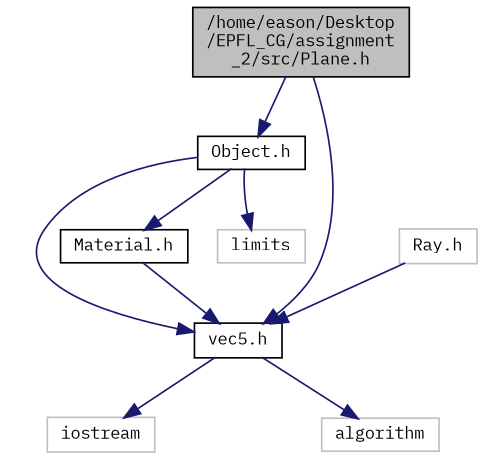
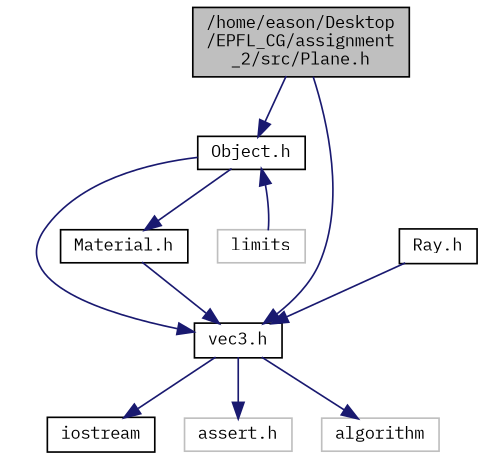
(245, 191) -> (268, 208)
(438, 246) -> (438, 246)
(238, 340) -> (238, 340)
(101, 435) -> (101, 435)
none -> (238, 435)
